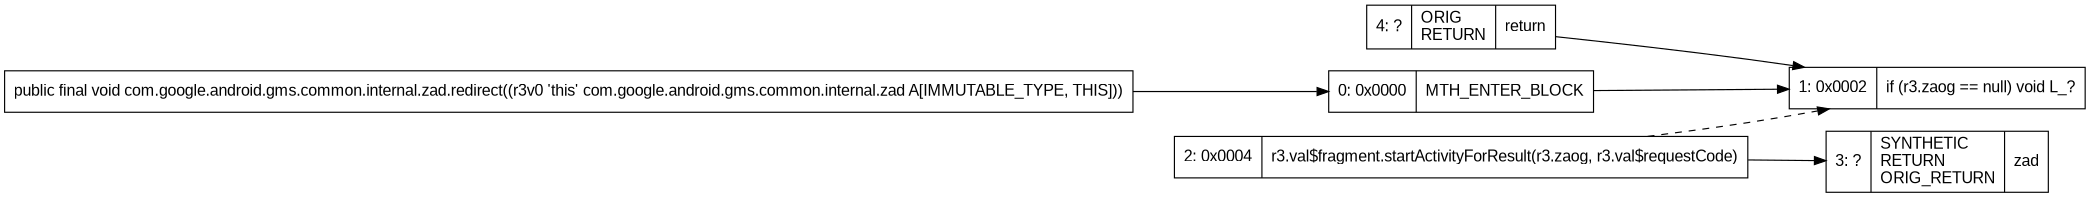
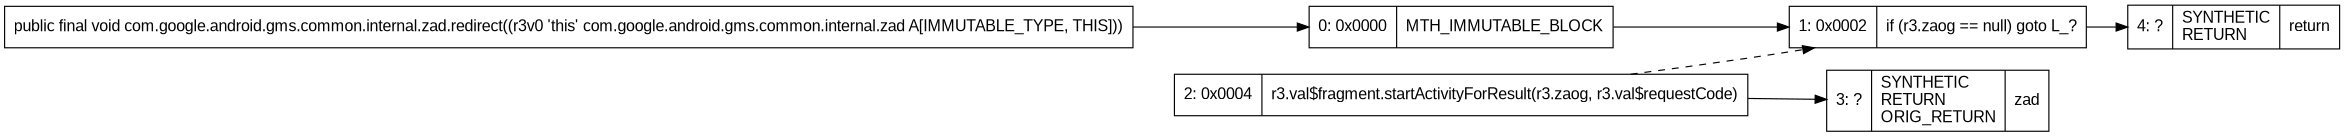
(1442, 18) -> (2226, 18)
(1674, 50) -> (2101, 27)
(1981, 88) -> (1982, 26)
(1505, 91) -> (1505, 26)
